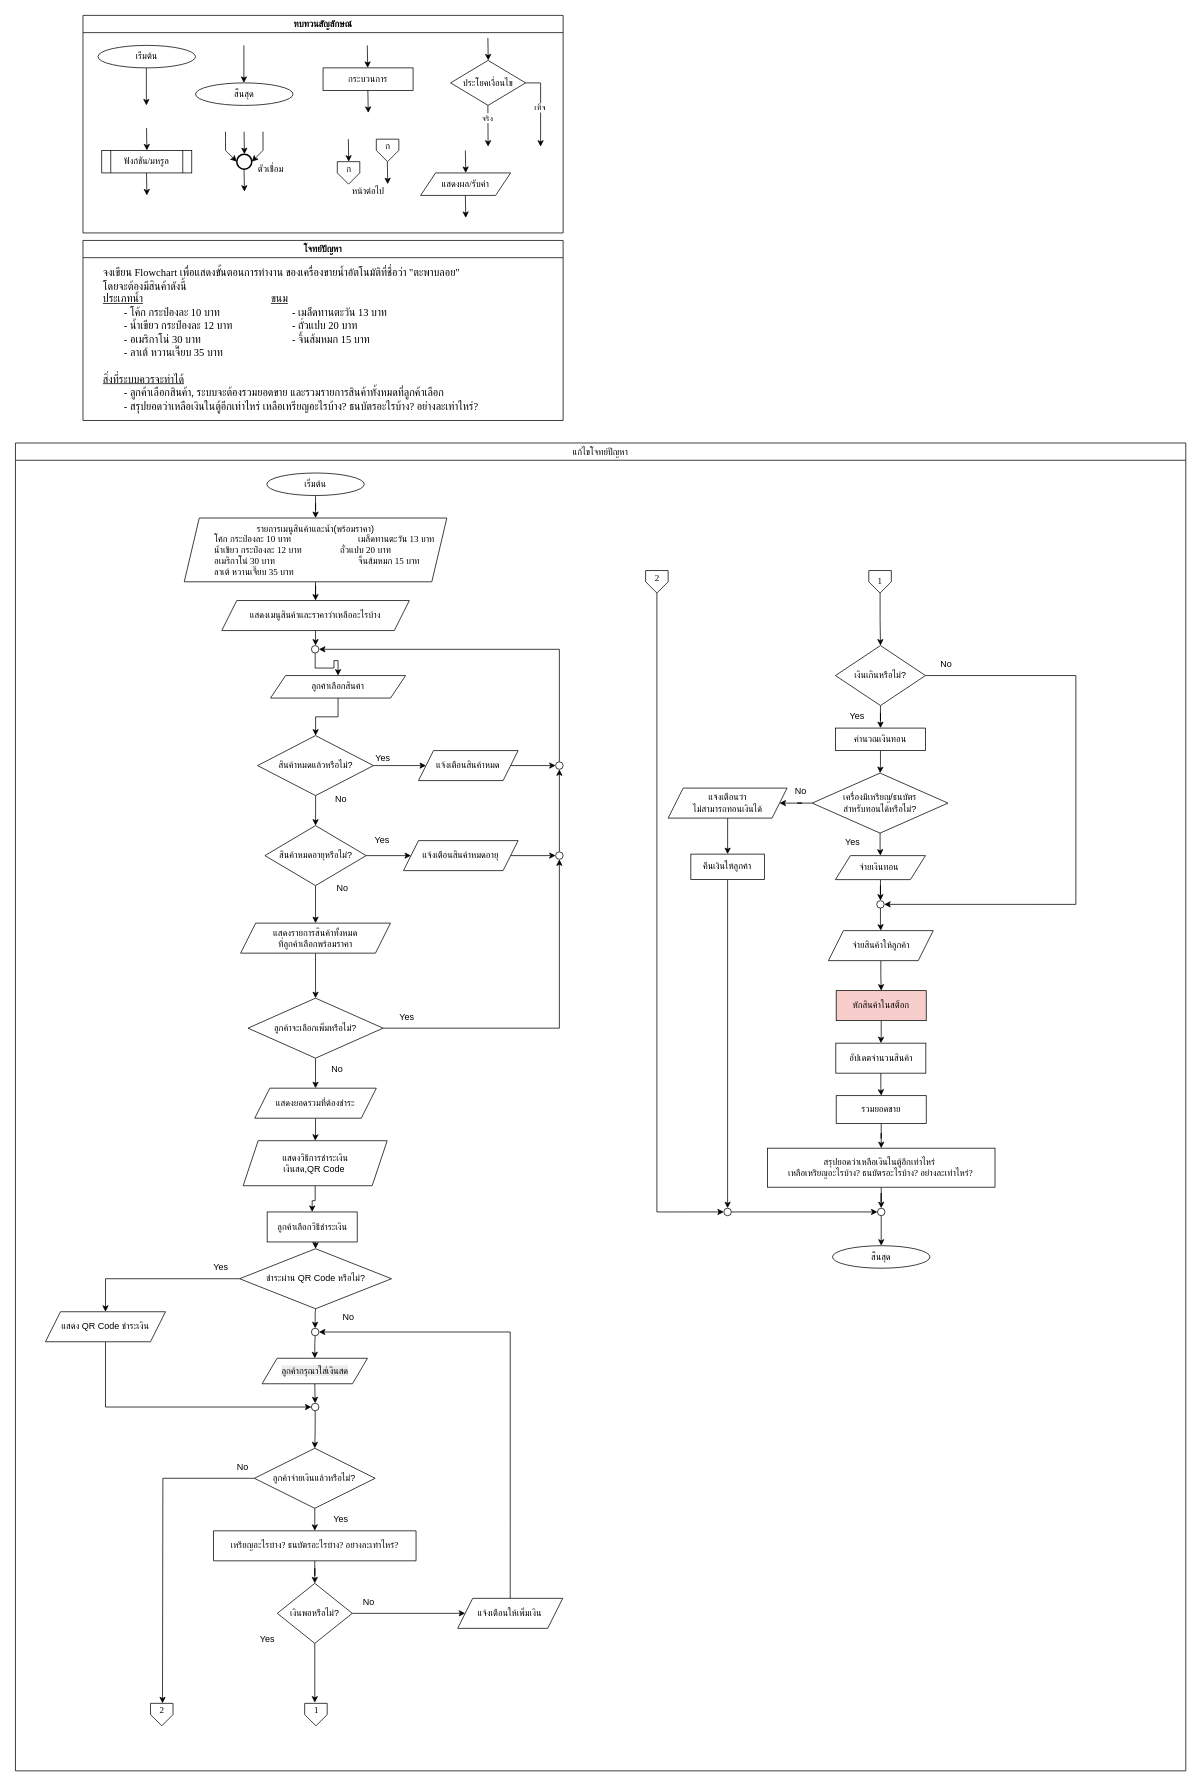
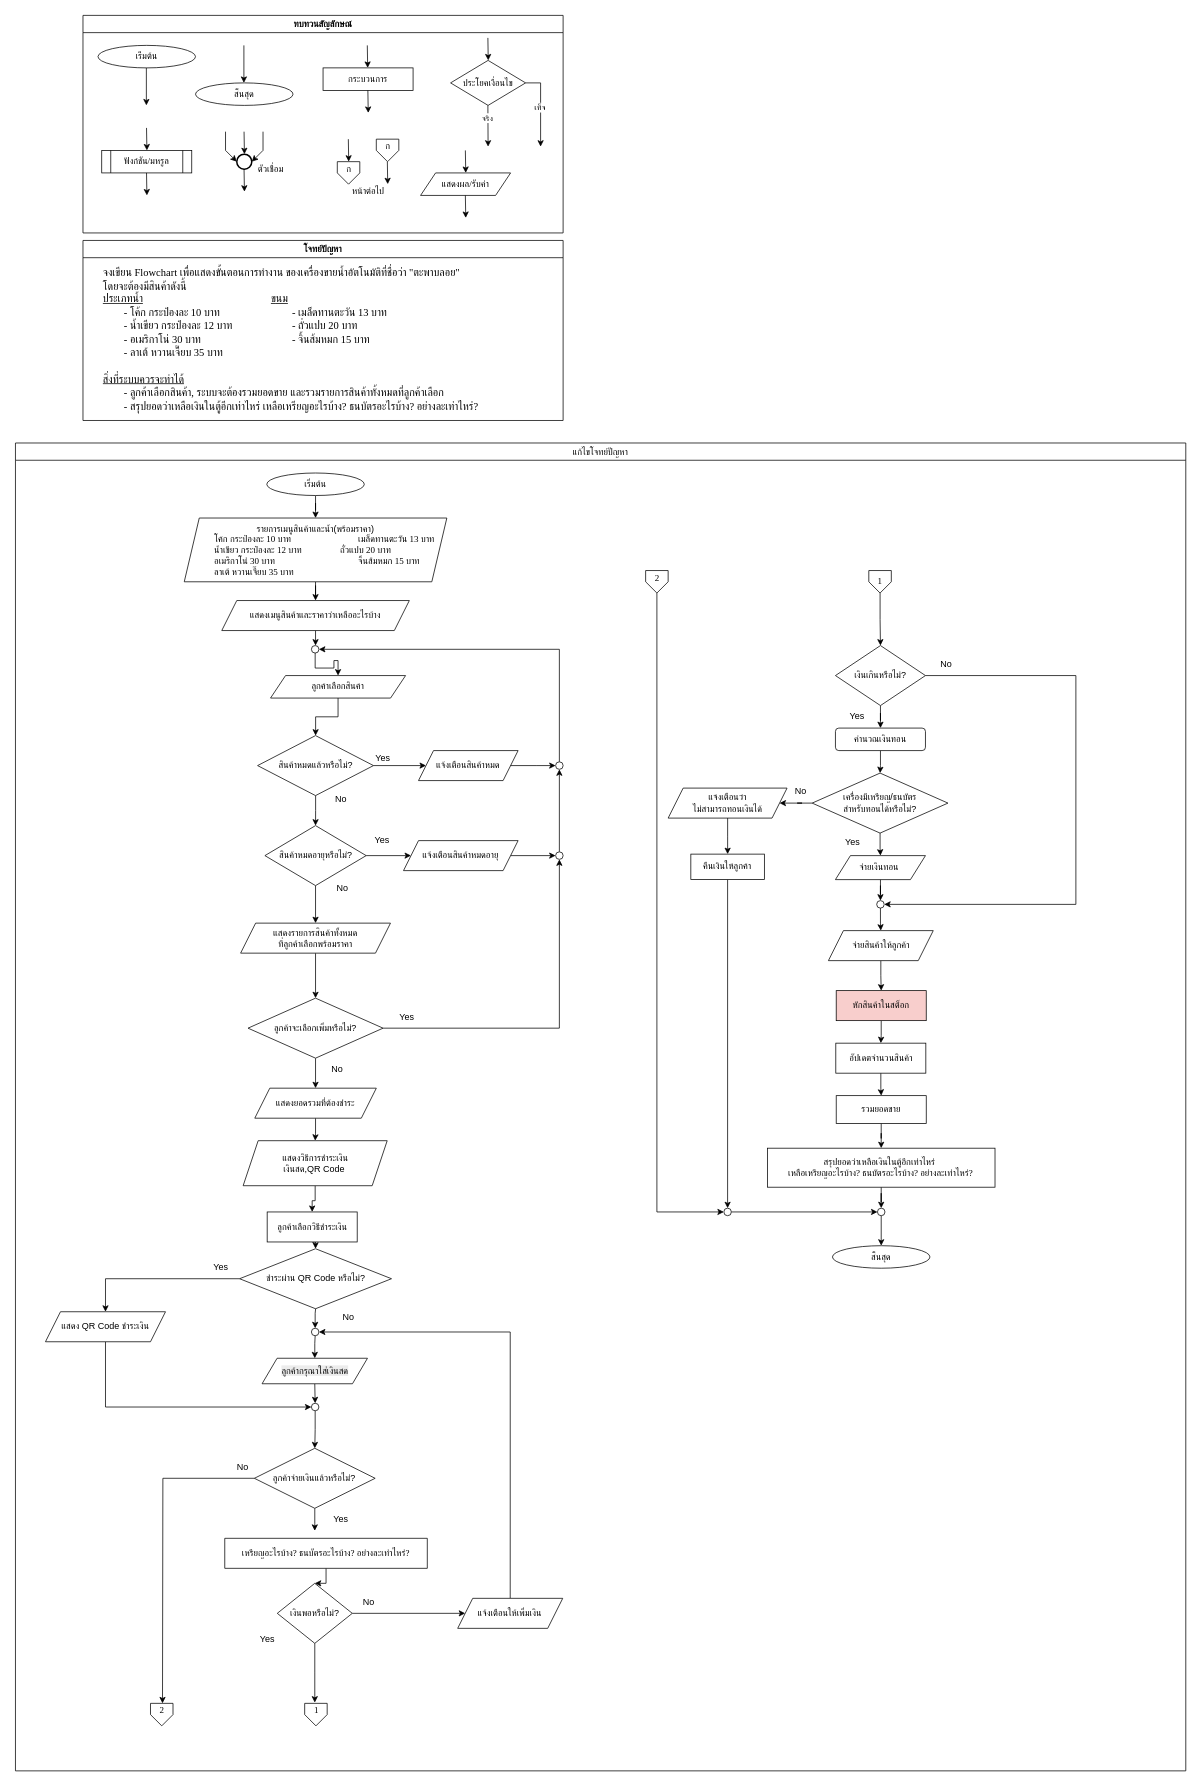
(880, 739) -> (880, 739)
(315, 1545) -> (326, 1553)
